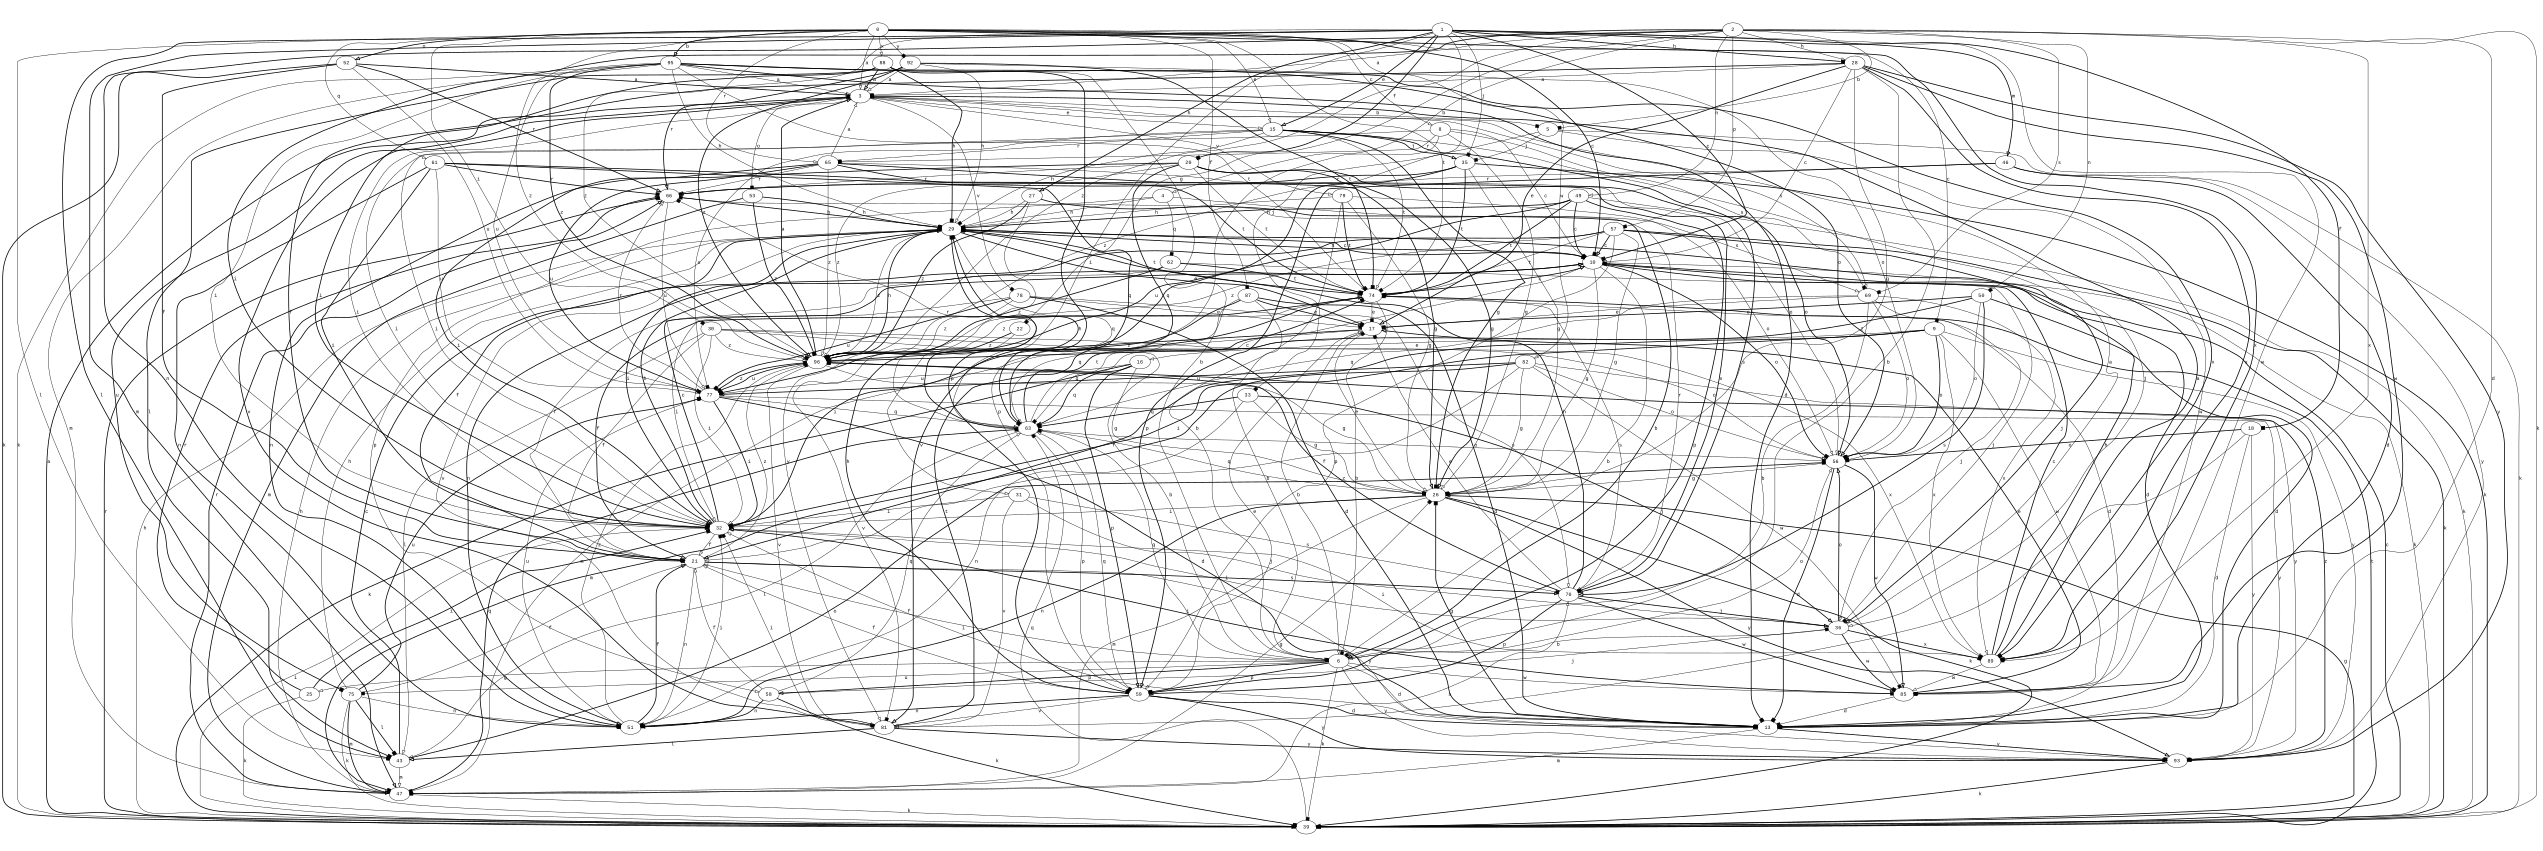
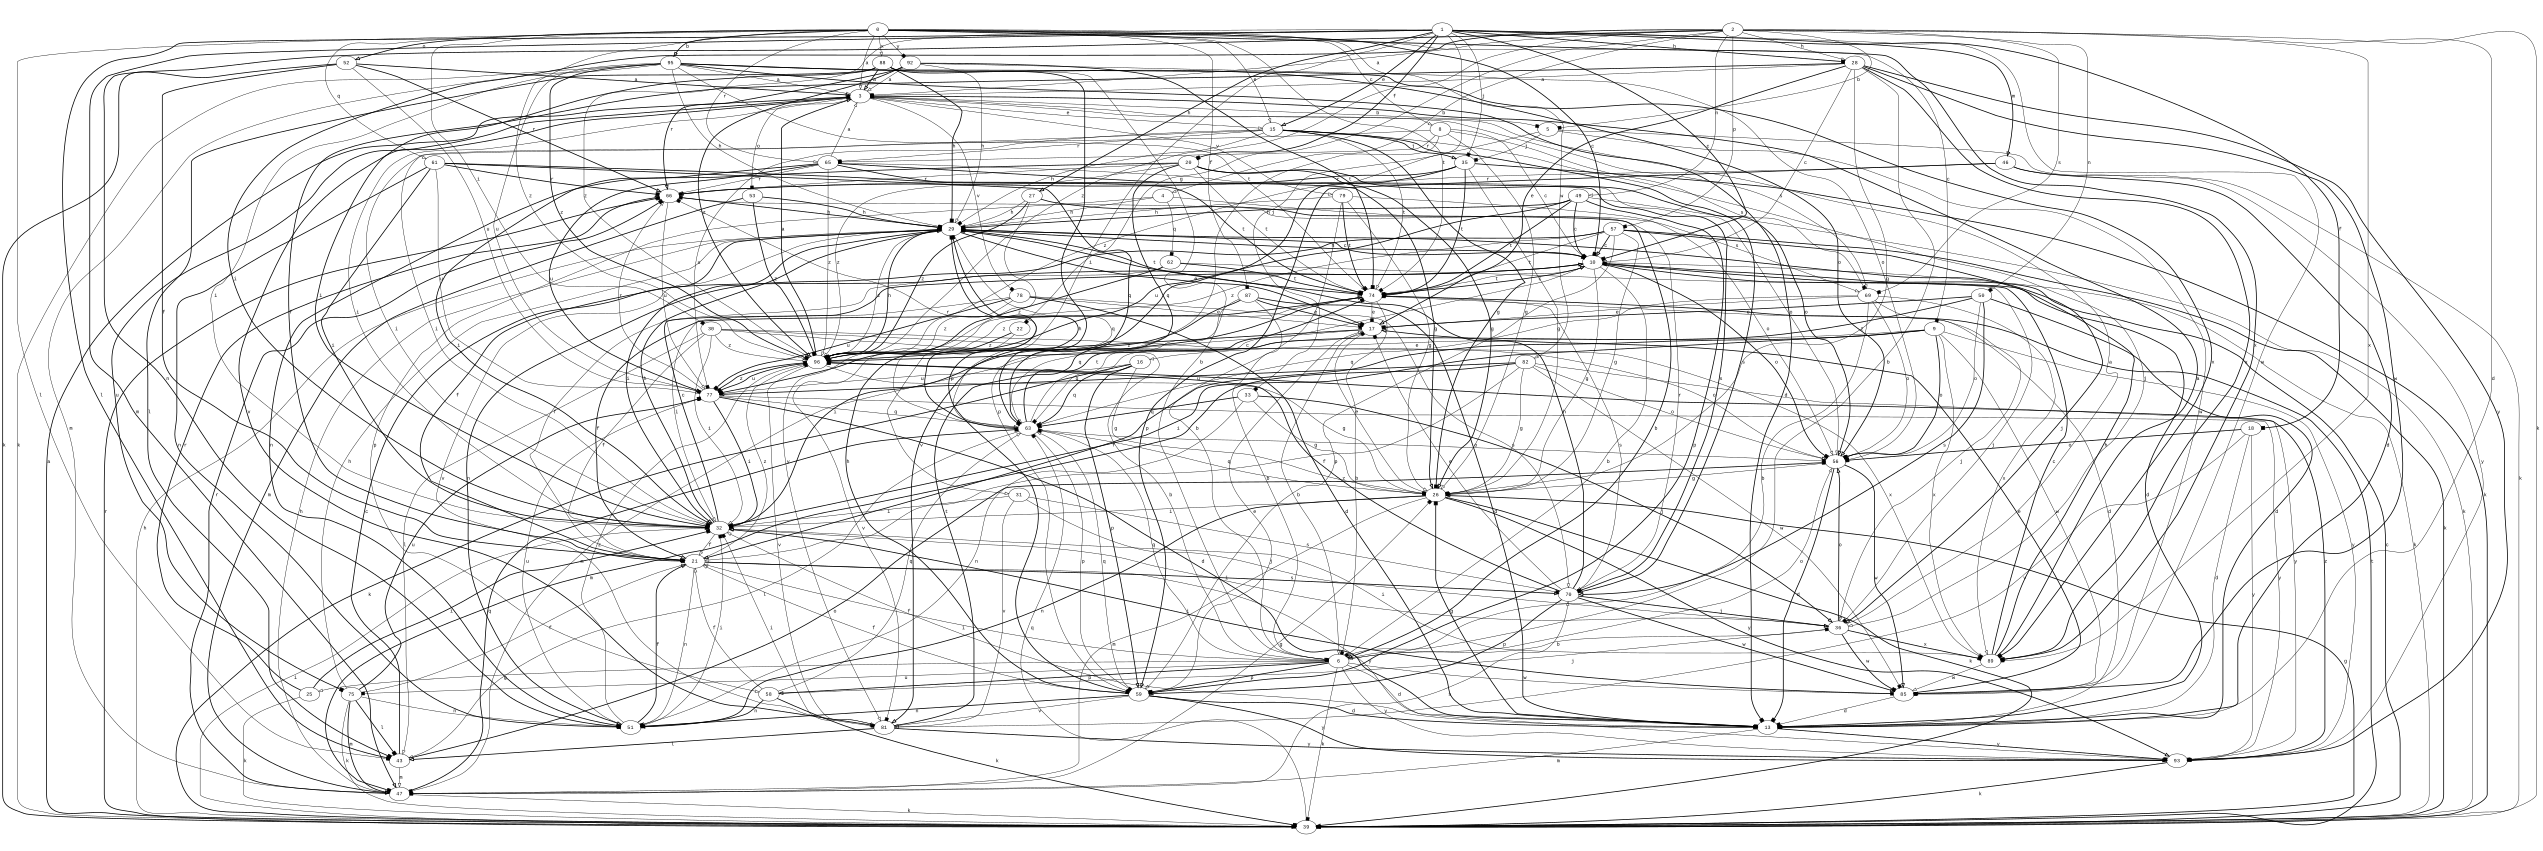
none -> (1485, 278)
(233, 433) -> (233, 433)
